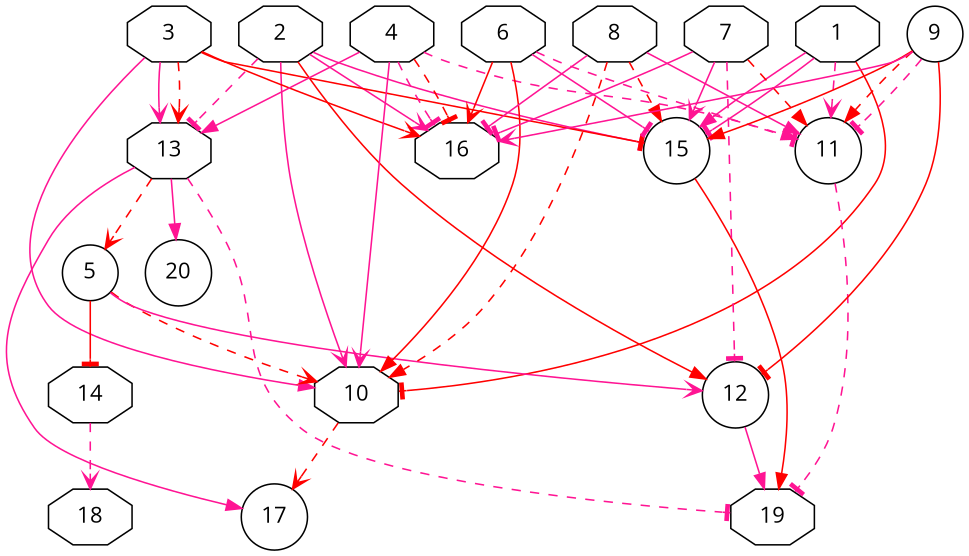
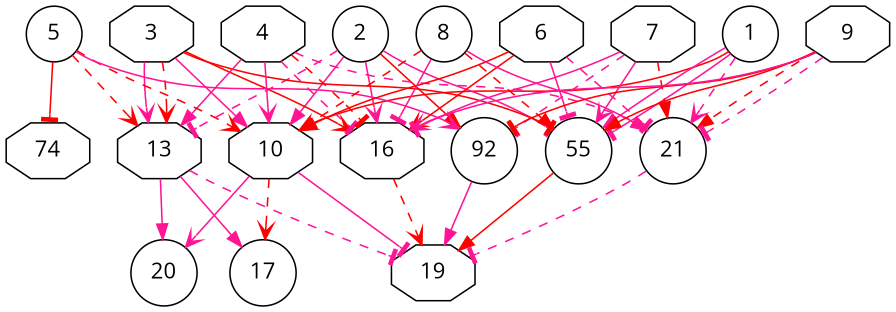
(281, 34) -> (361, 34)
(615, 34) -> (444, 34)
(838, 34) -> (750, 34)
(935, 34) -> (848, 34)
(677, 151) -> (579, 151)
(828, 151) -> (673, 151)
none -> (405, 205)
none -> (223, 206)
(133, 207) -> (100, 85)
(297, 210) -> (330, 75)
none -> (349, 210)
(723, 309) -> (522, 91)
(90, 395) -> (48, 151)
(735, 395) -> (484, 151)
(90, 517) -> none
